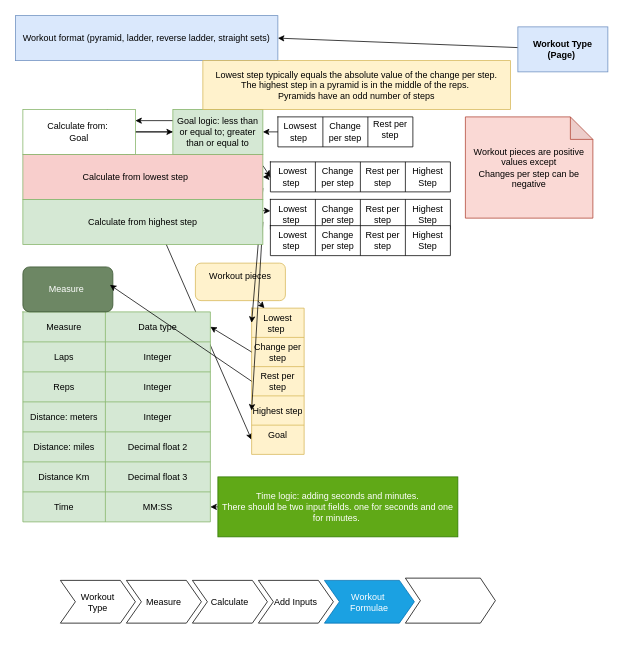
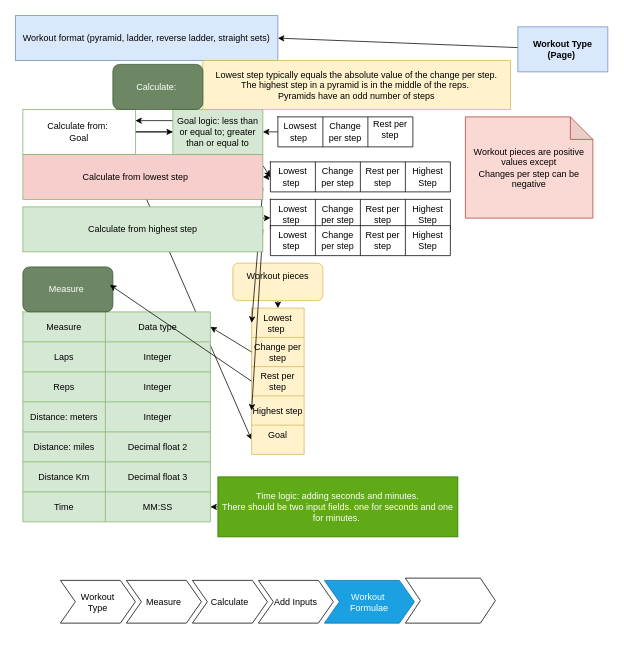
none -> (158, 87)
(143, 222) -> (143, 229)
(240, 282) -> (278, 282)
